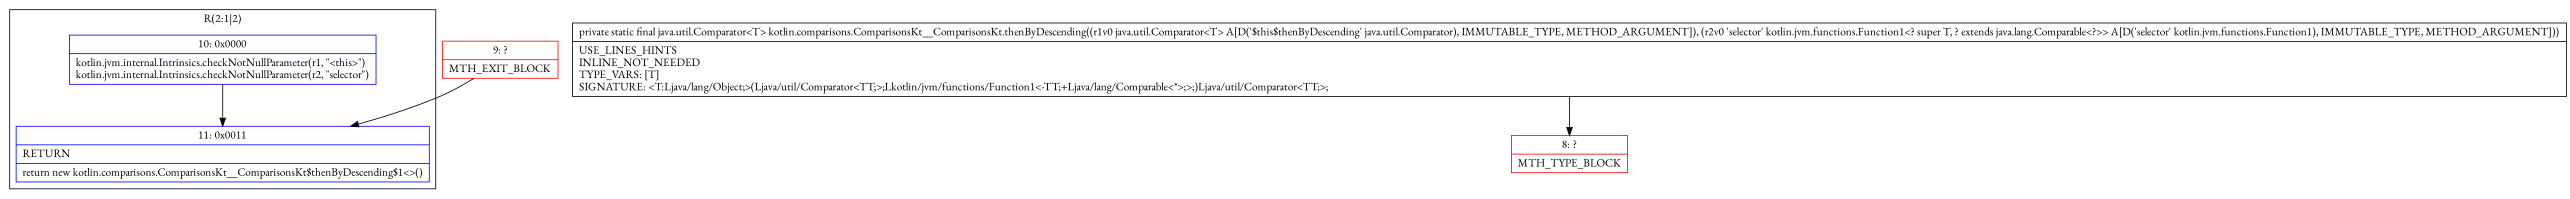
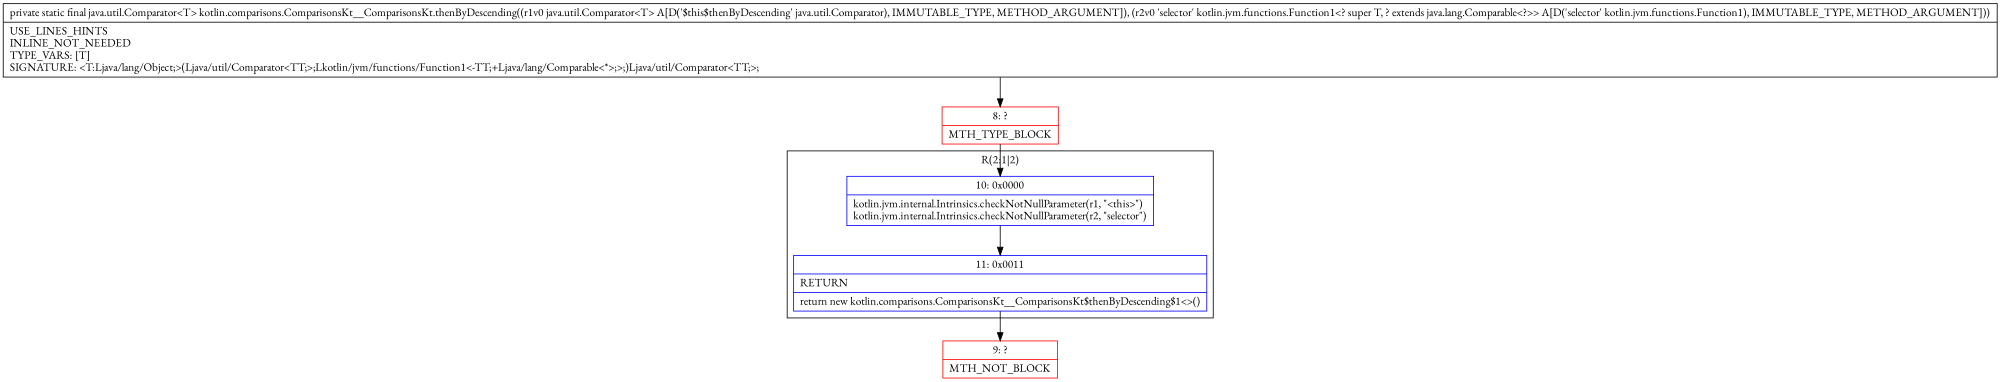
(500, 69) -> (1000, 368)
(418, 105) -> (1000, 323)
none -> (1000, 156)
